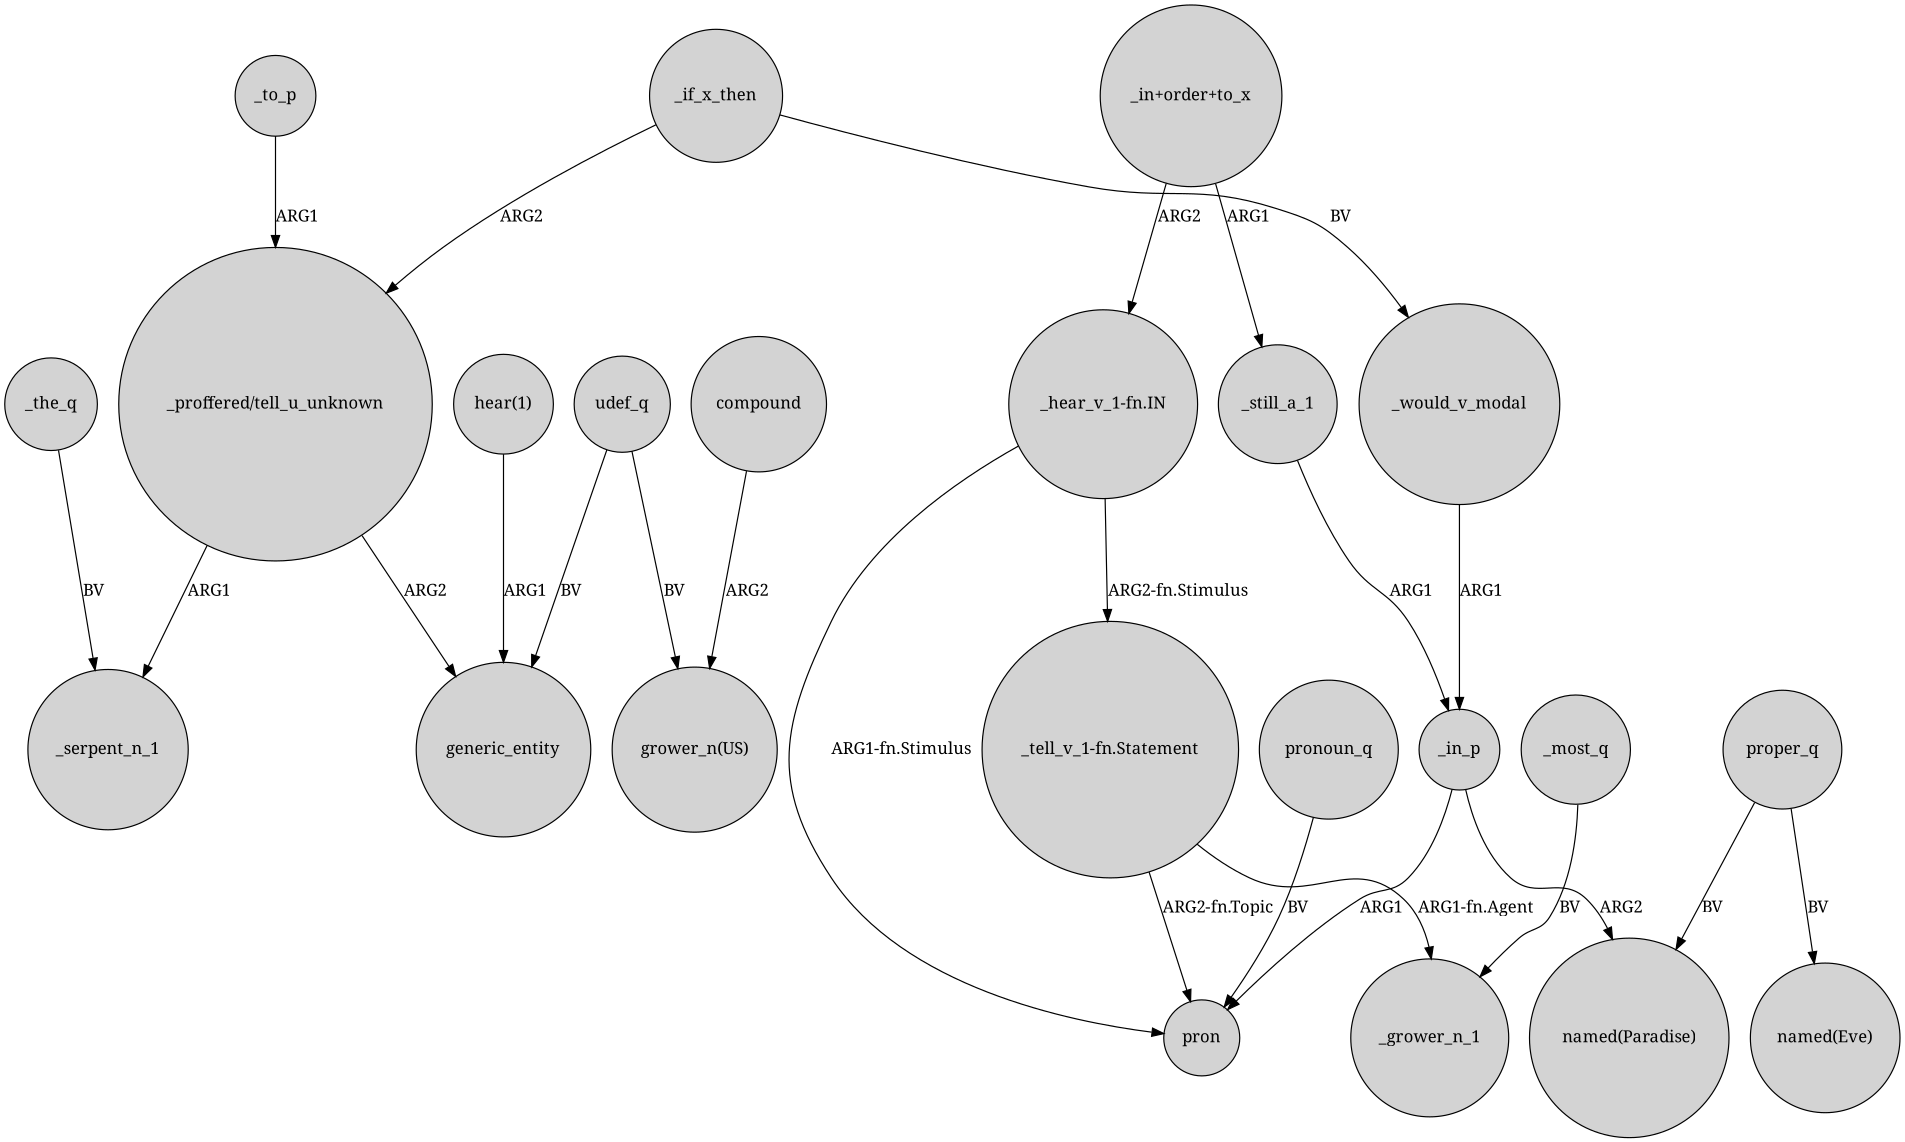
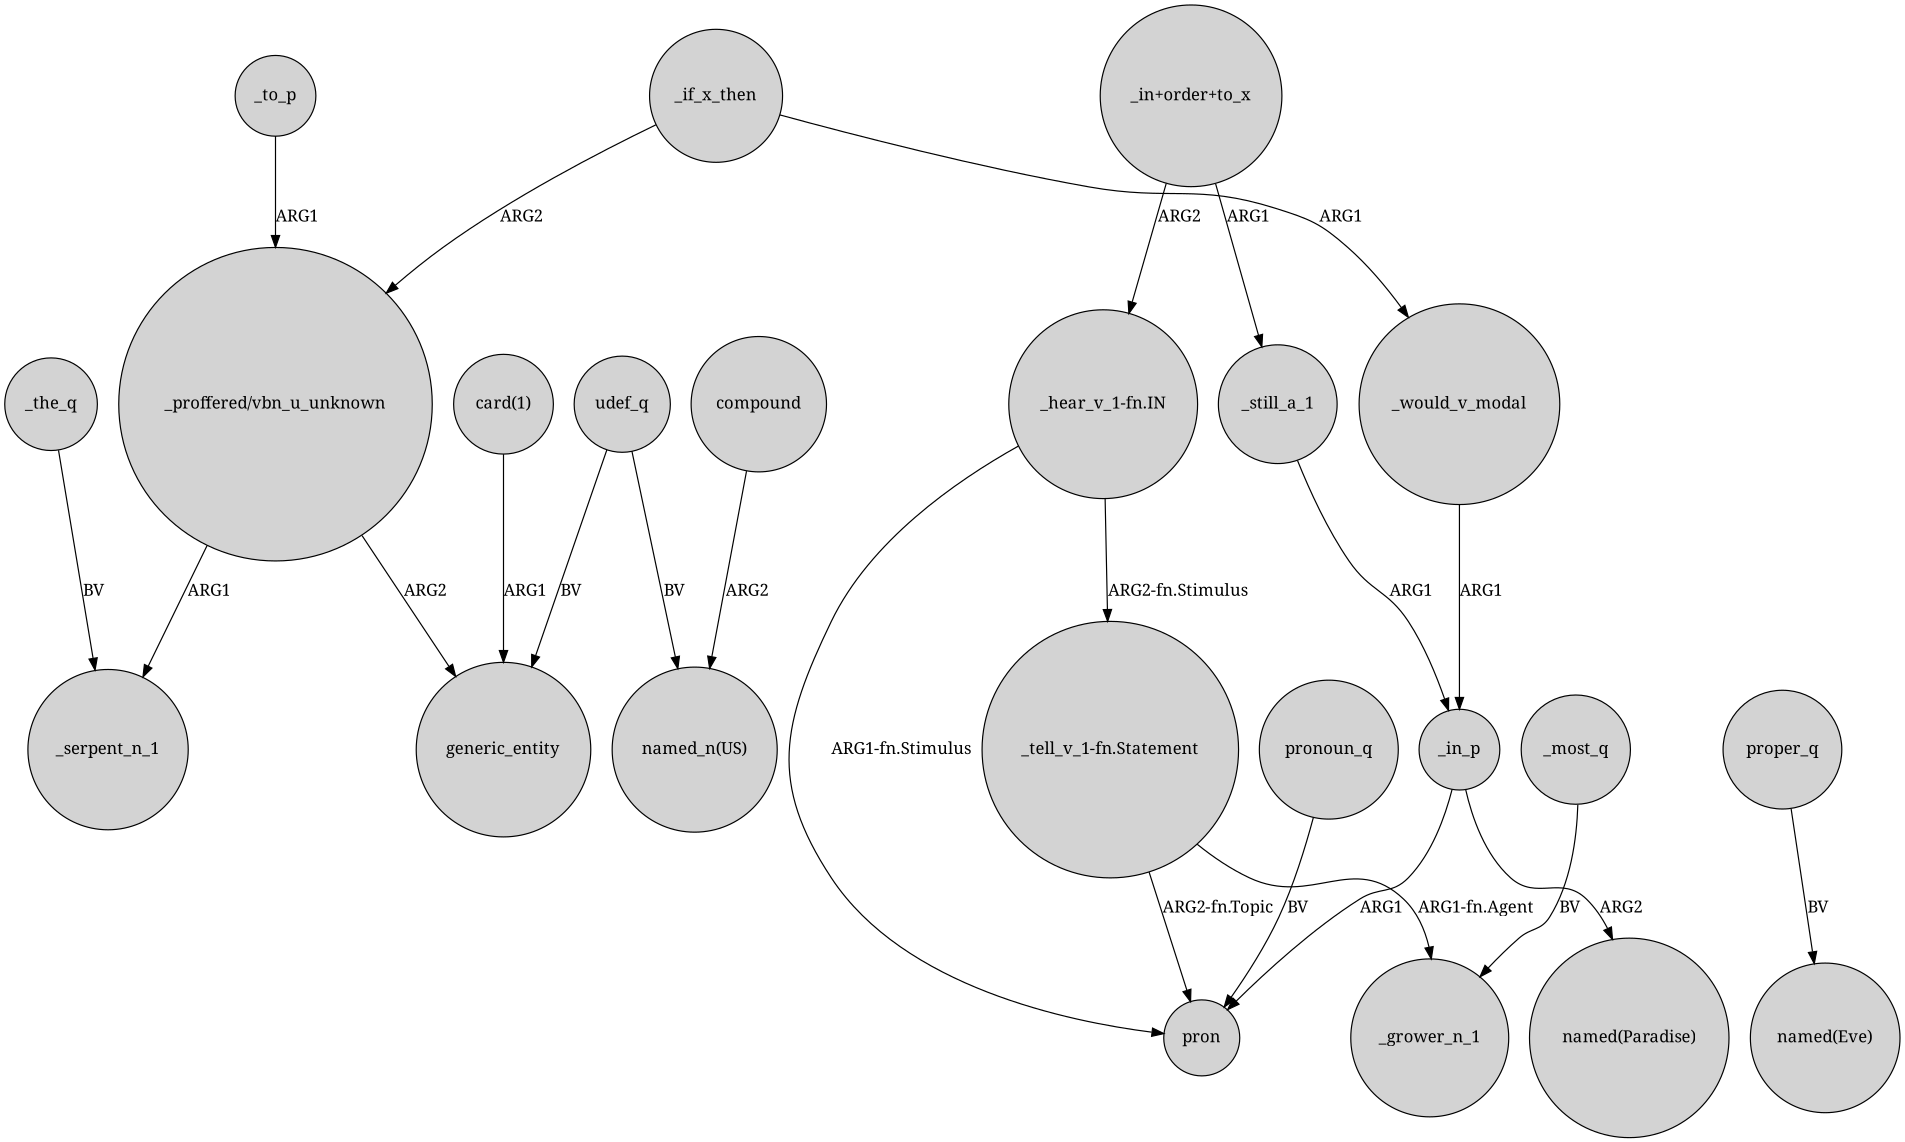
(1341, 217) -> (1341, 217)
(276, 404) -> (276, 404)
(504, 404) -> (504, 404)
(695, 750) -> (695, 750)
(1718, 871) -> none
